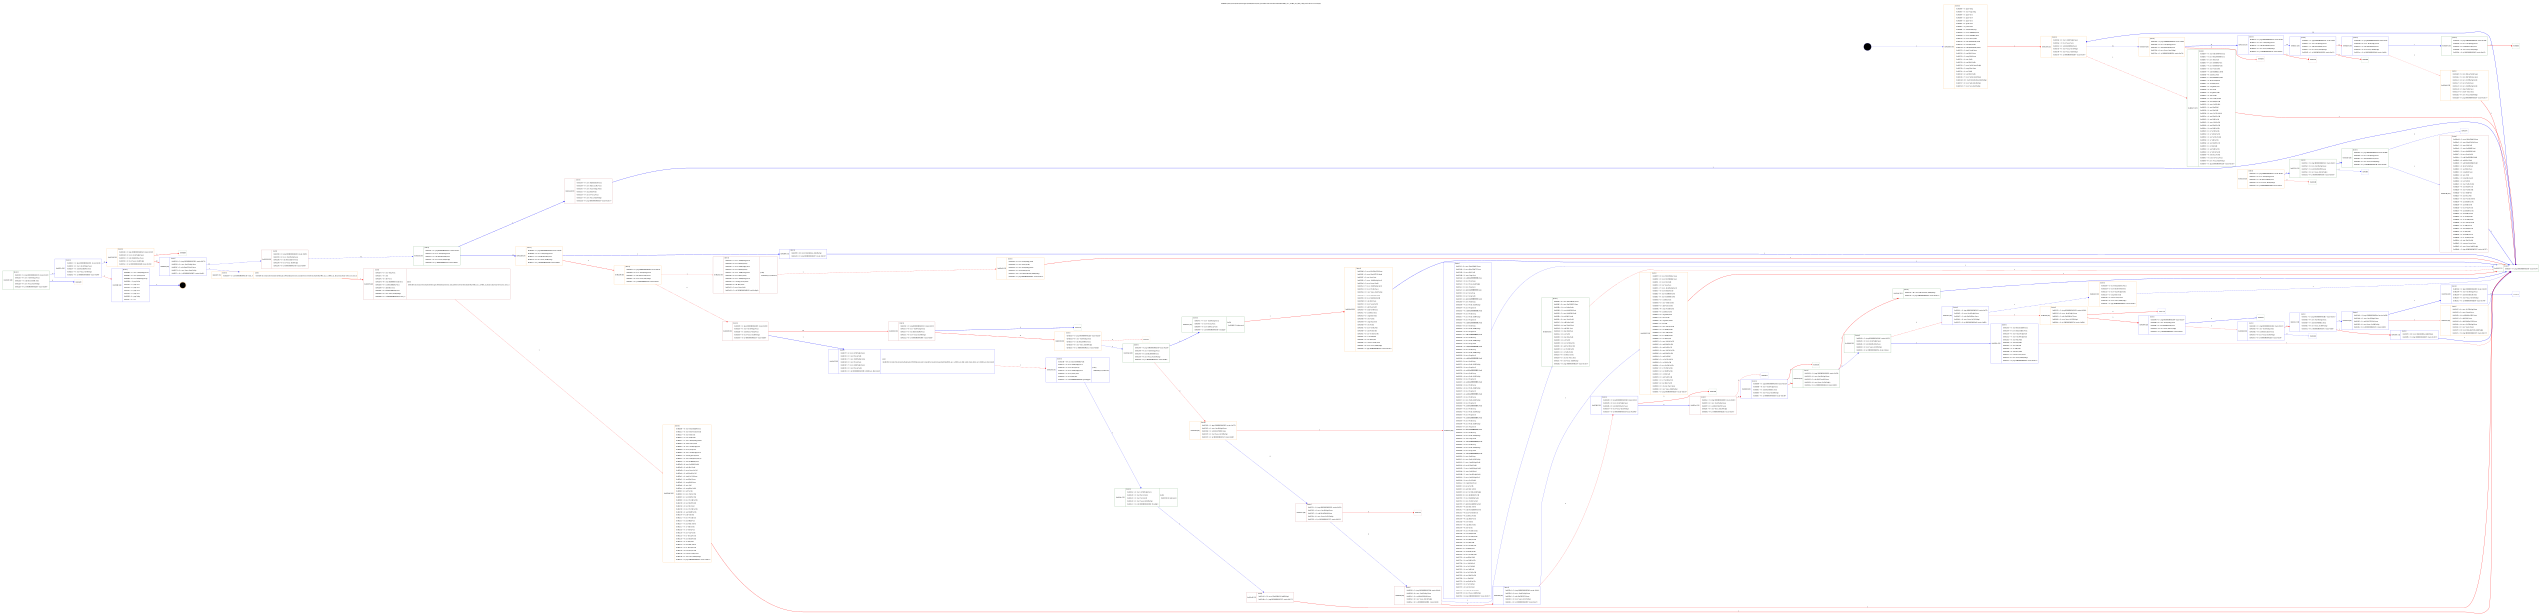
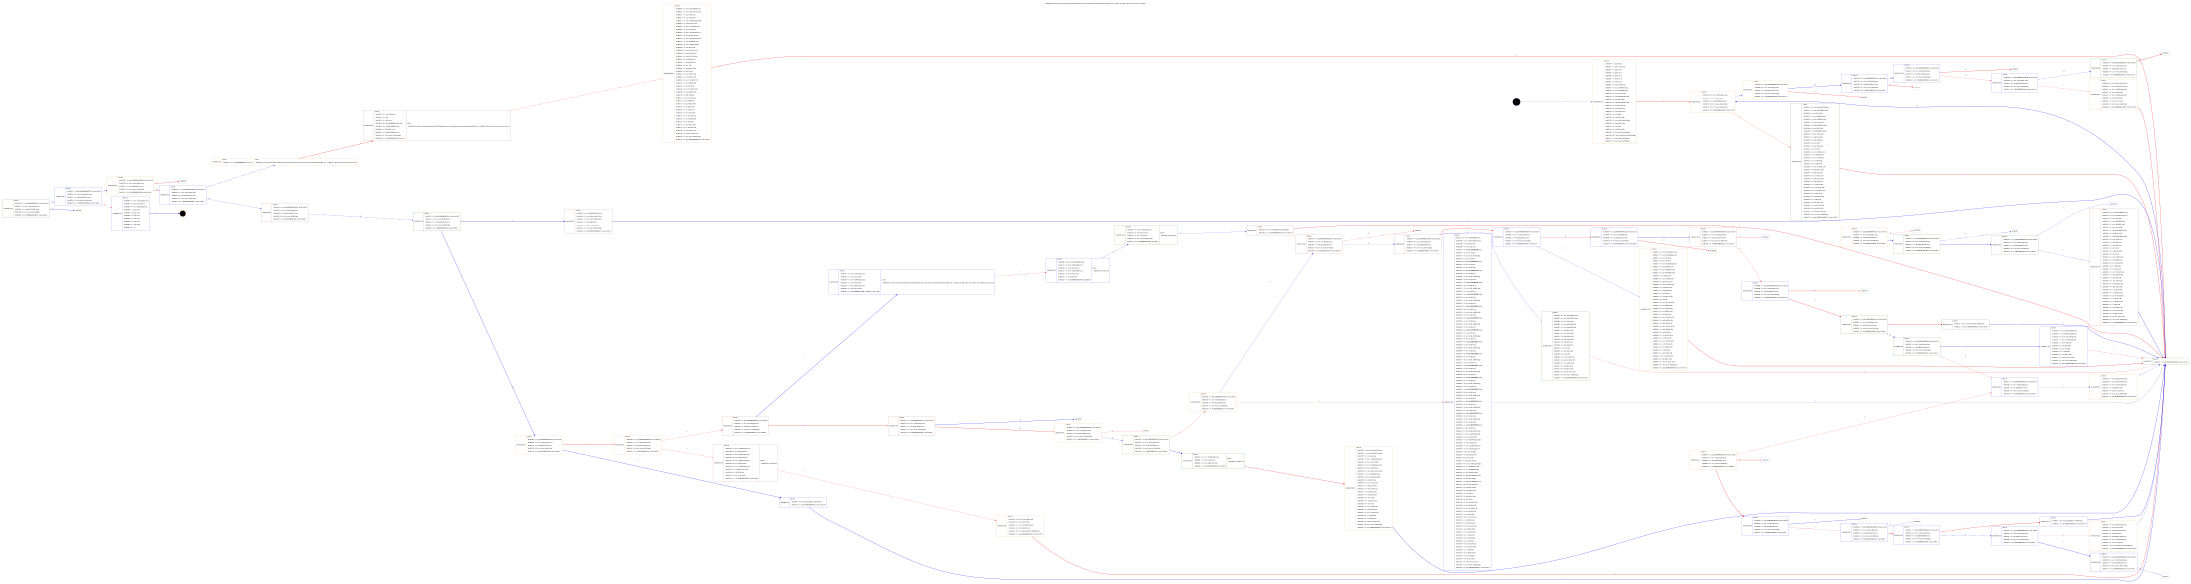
(2014, 316) -> (1863, 424)
